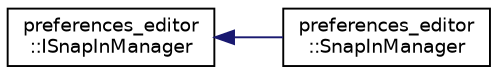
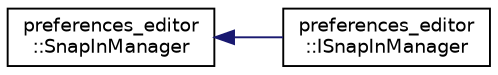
(259, 37) -> (259, 37)
